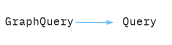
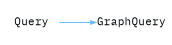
(91, 22) -> (75, 22)
